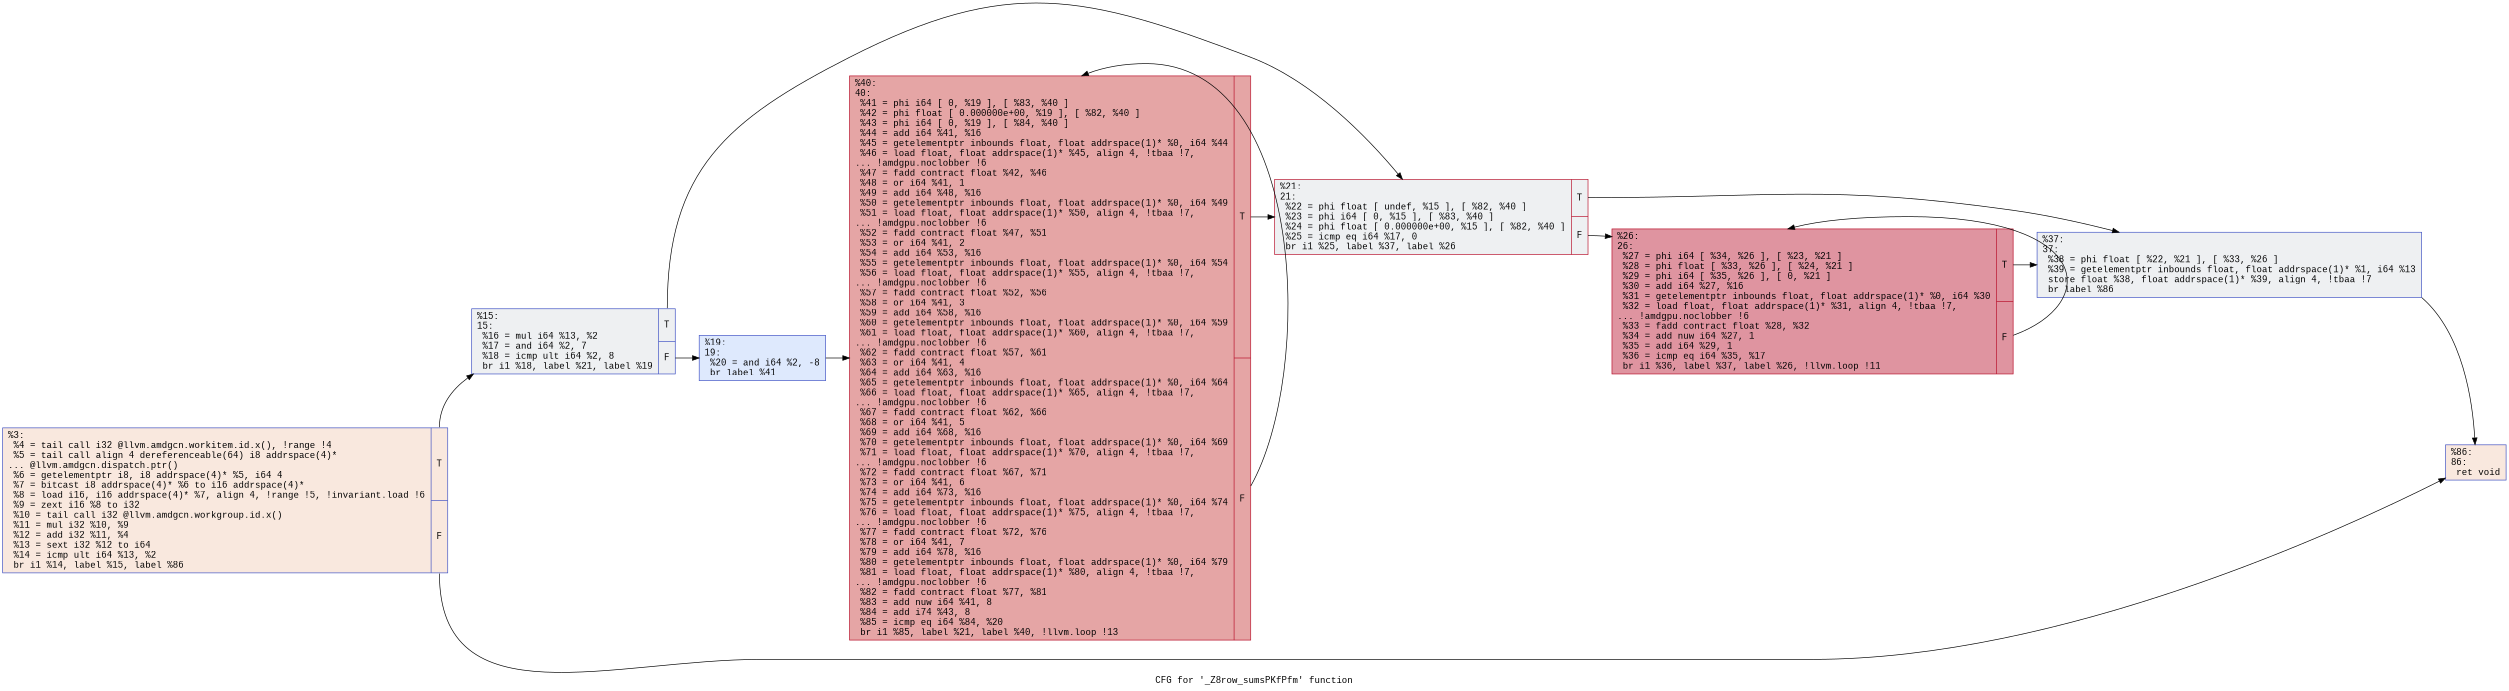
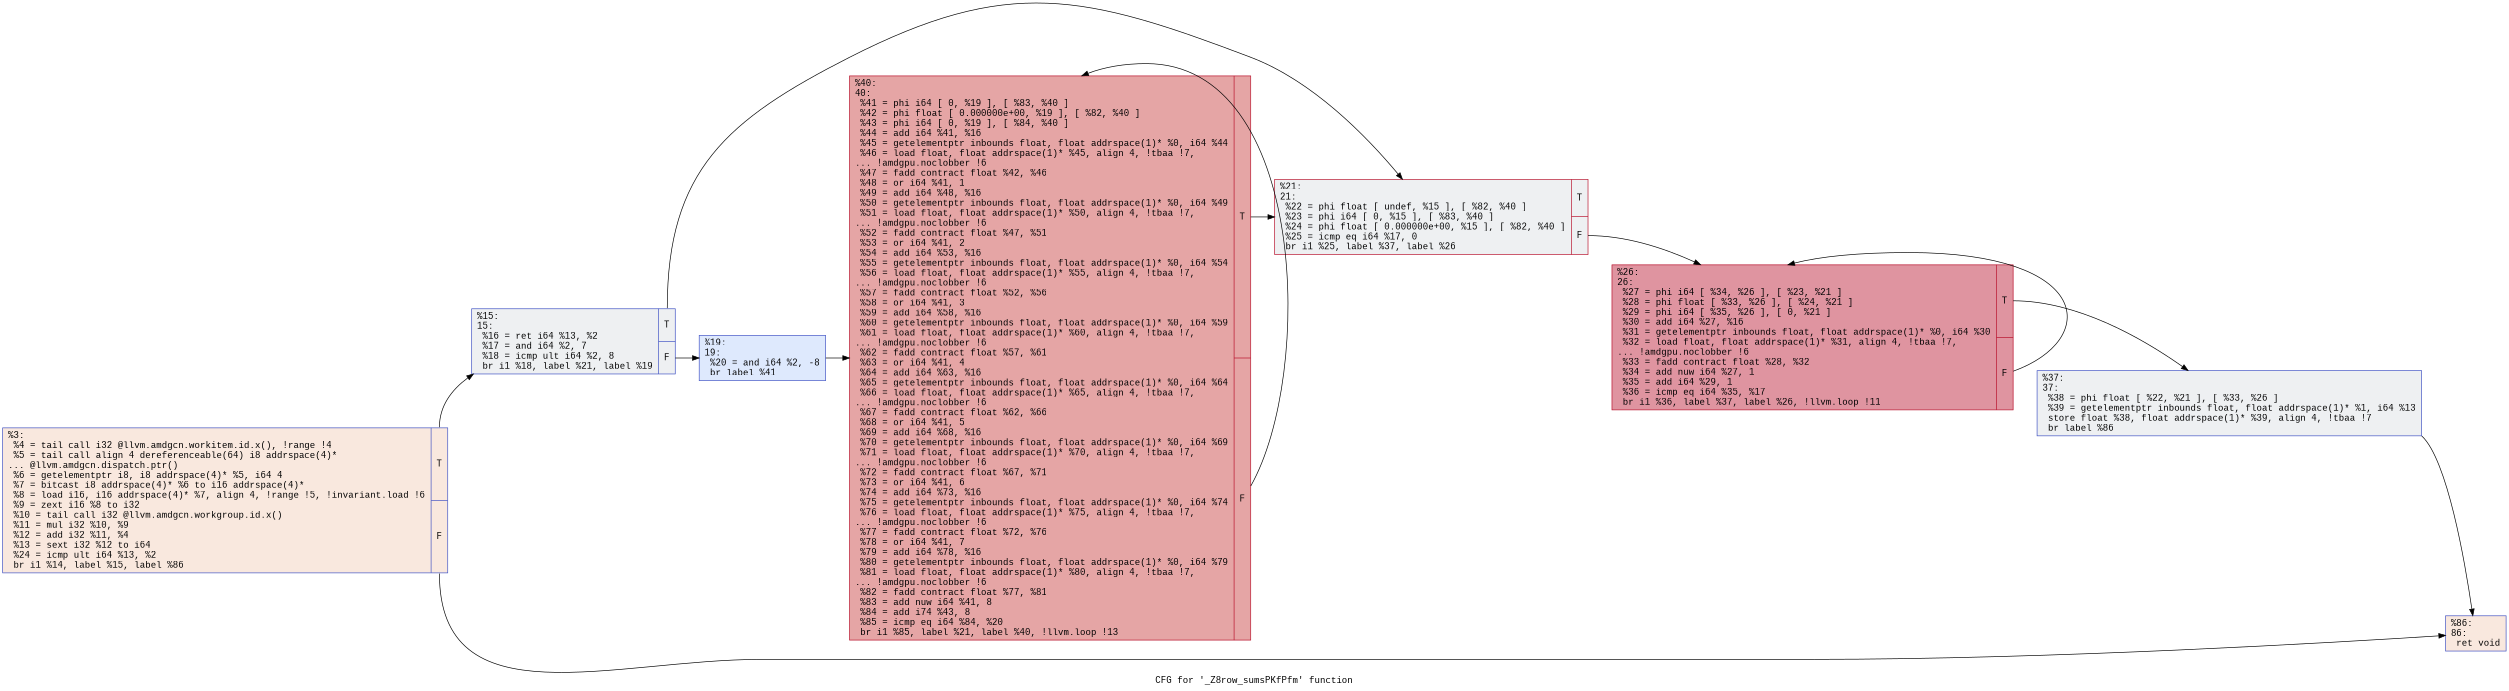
(1852, 195) -> none
(538, 336) -> (538, 336)
(82, 555) -> (82, 555)
